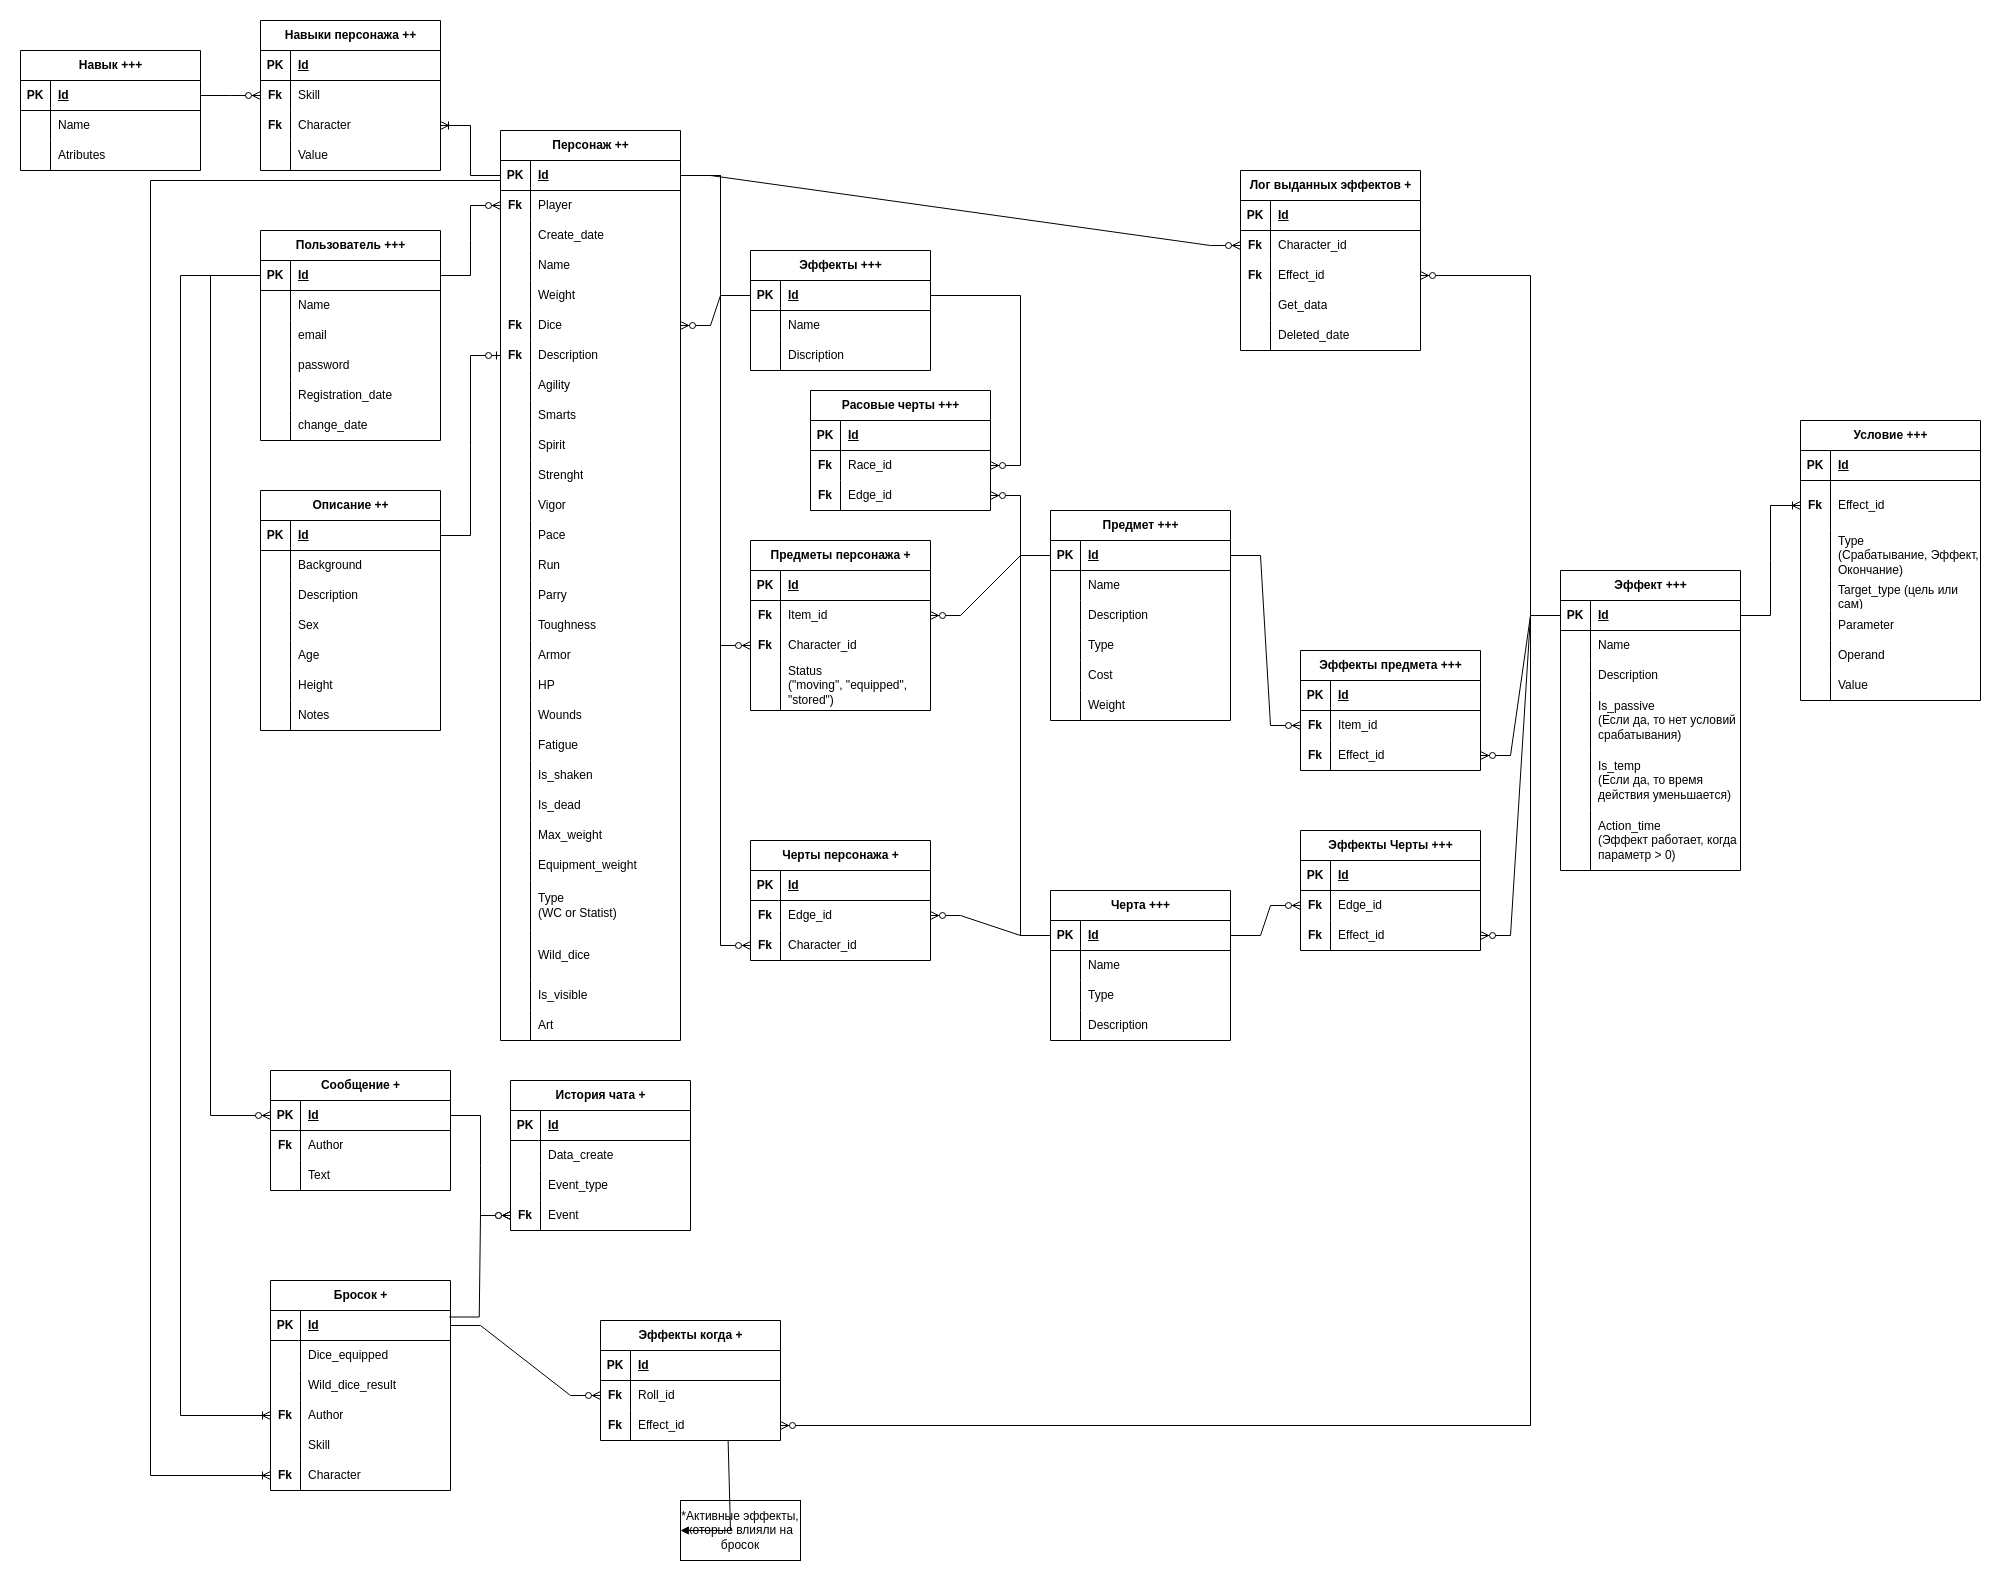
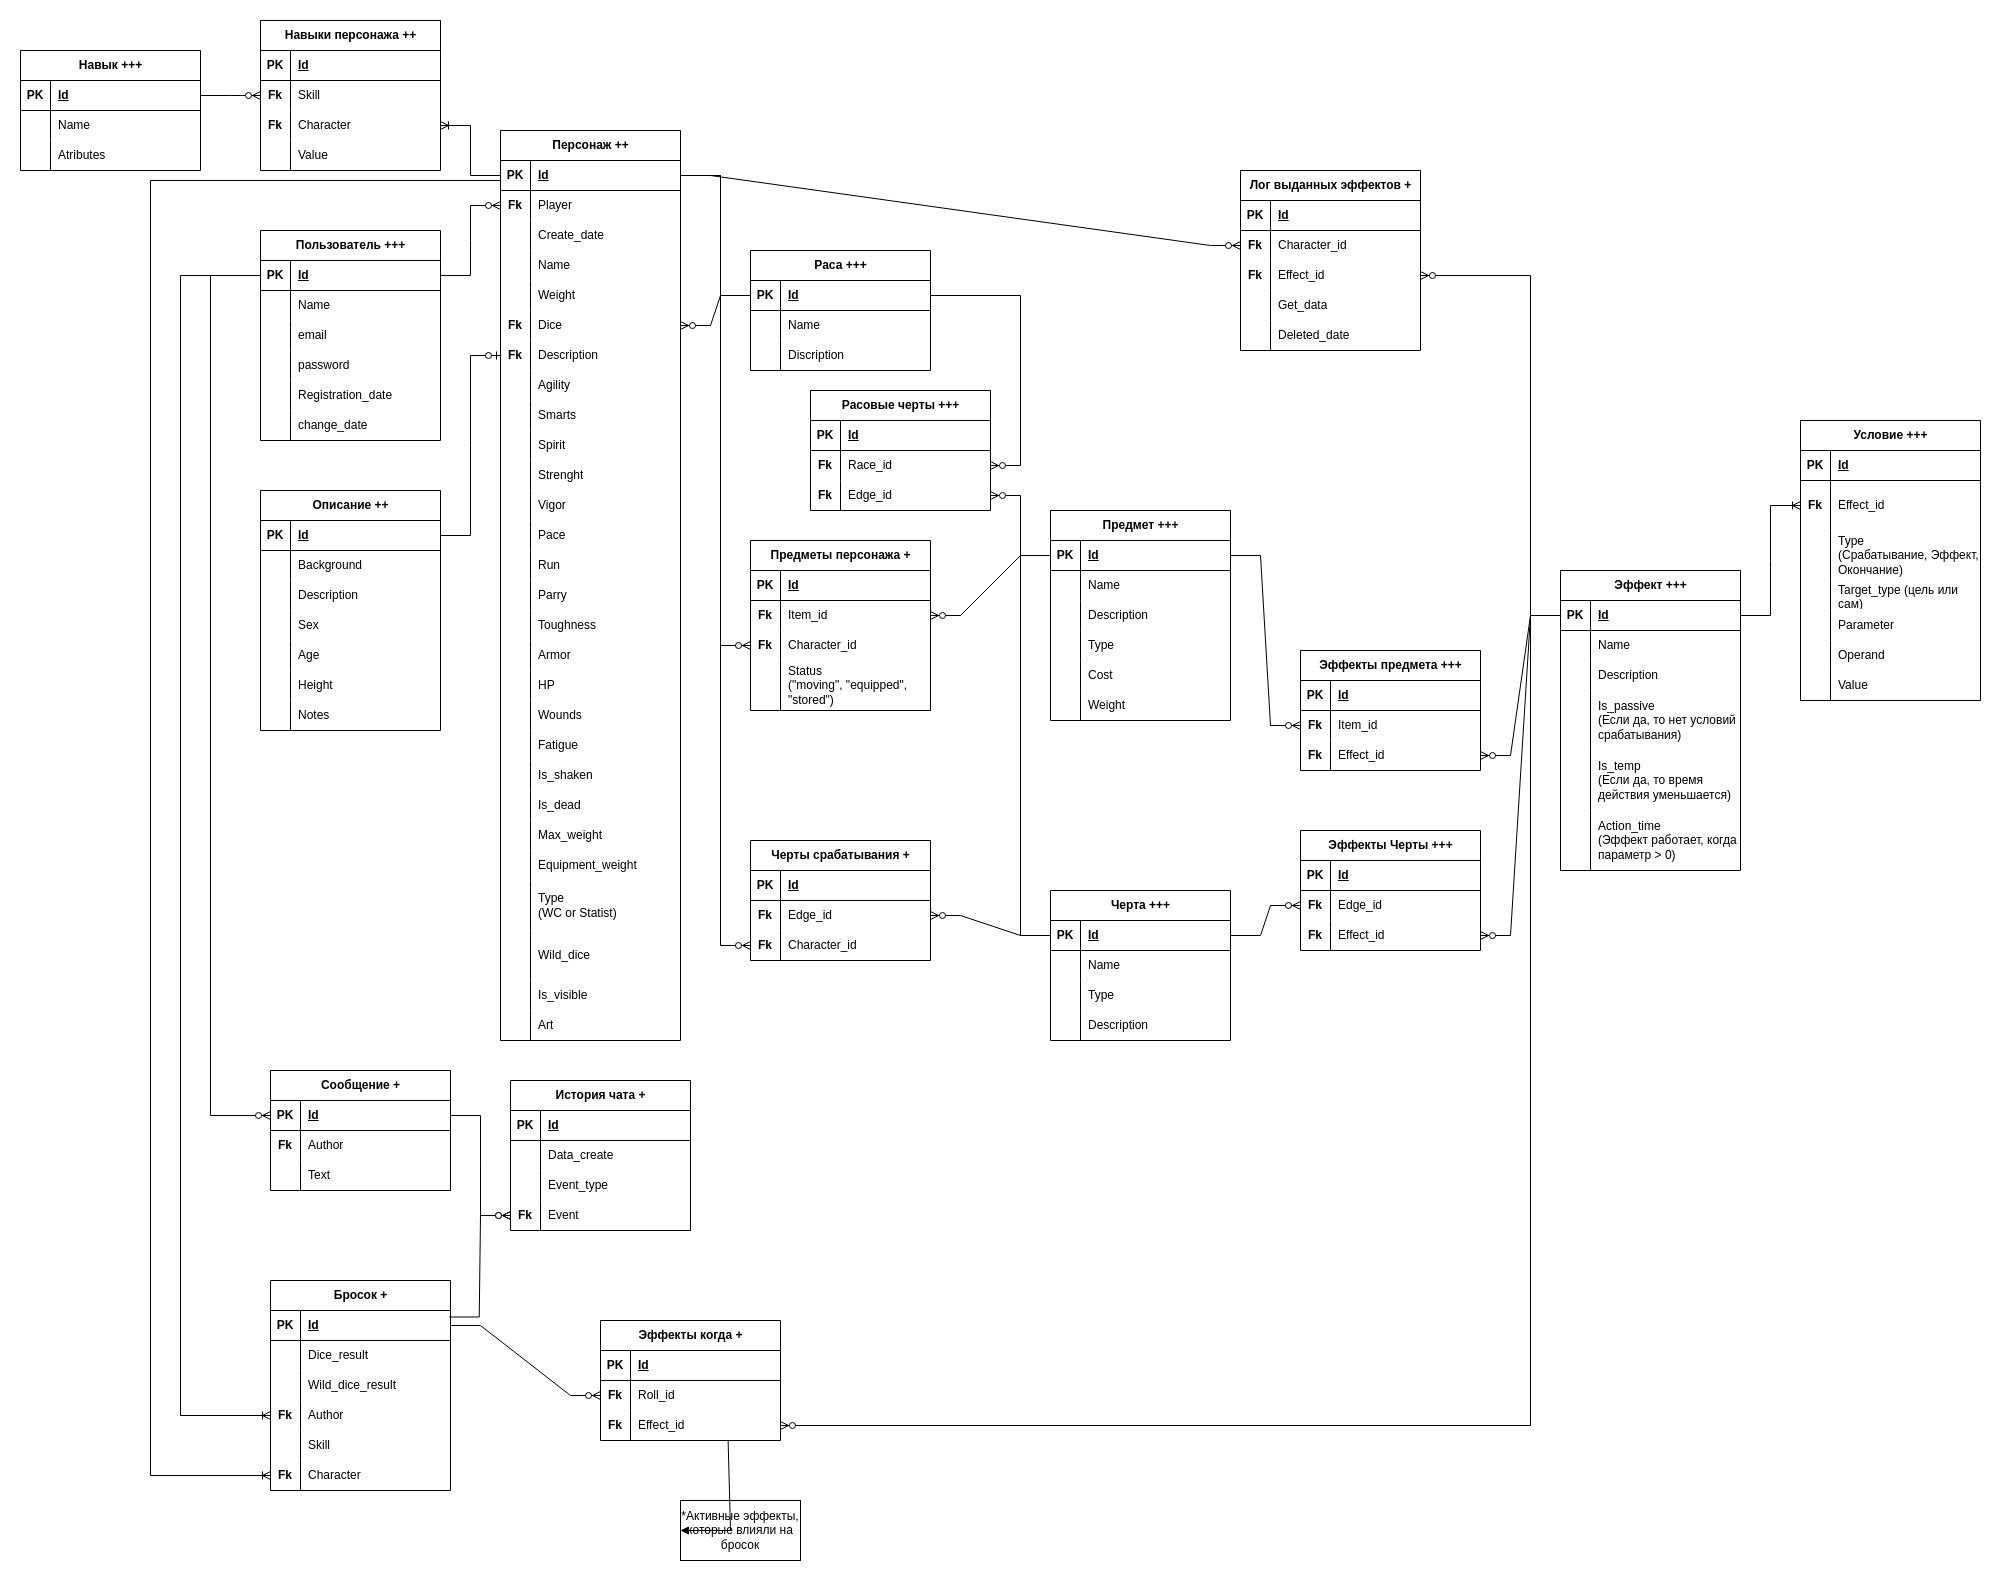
(841, 266) -> (841, 266)
(841, 856) -> (841, 856)
(349, 1356) -> (342, 1356)
